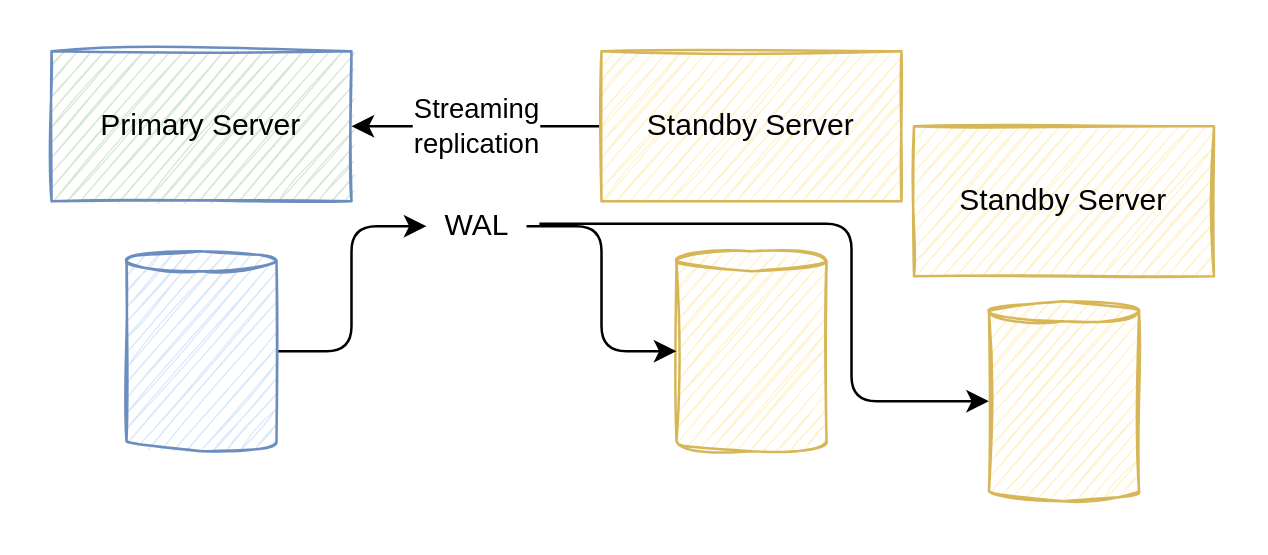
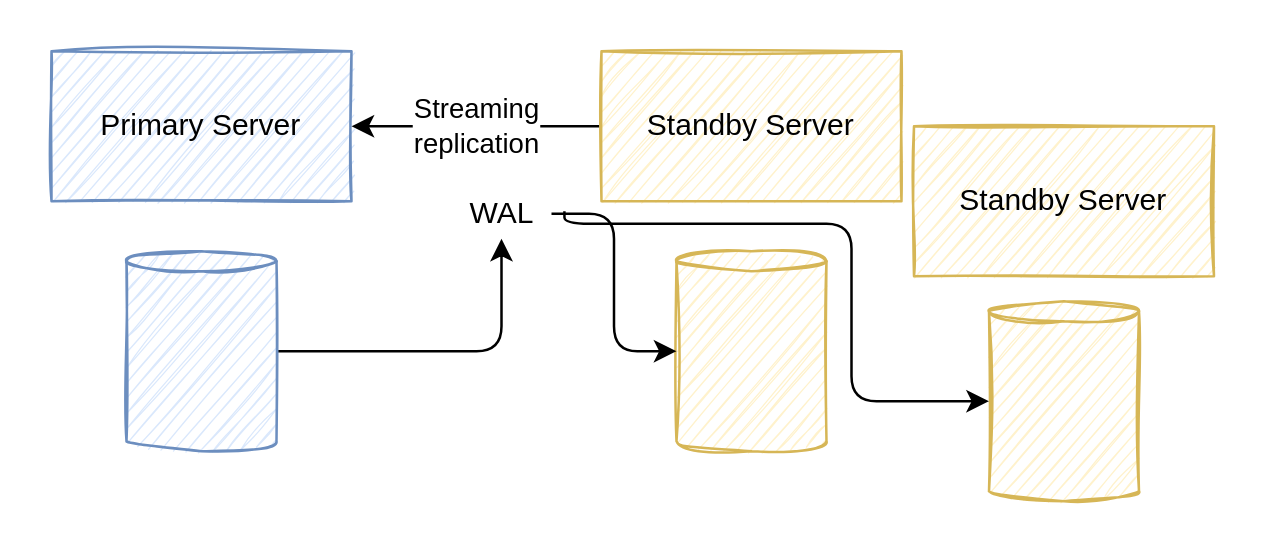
(201, 126) -> (201, 126)
(476, 226) -> (501, 214)
